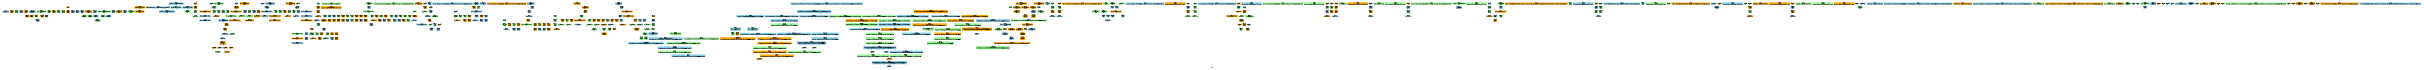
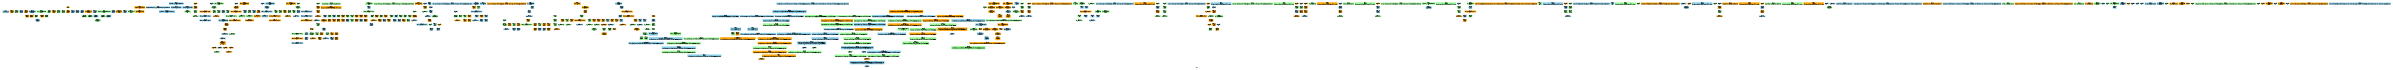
none -> (1079, 20)
